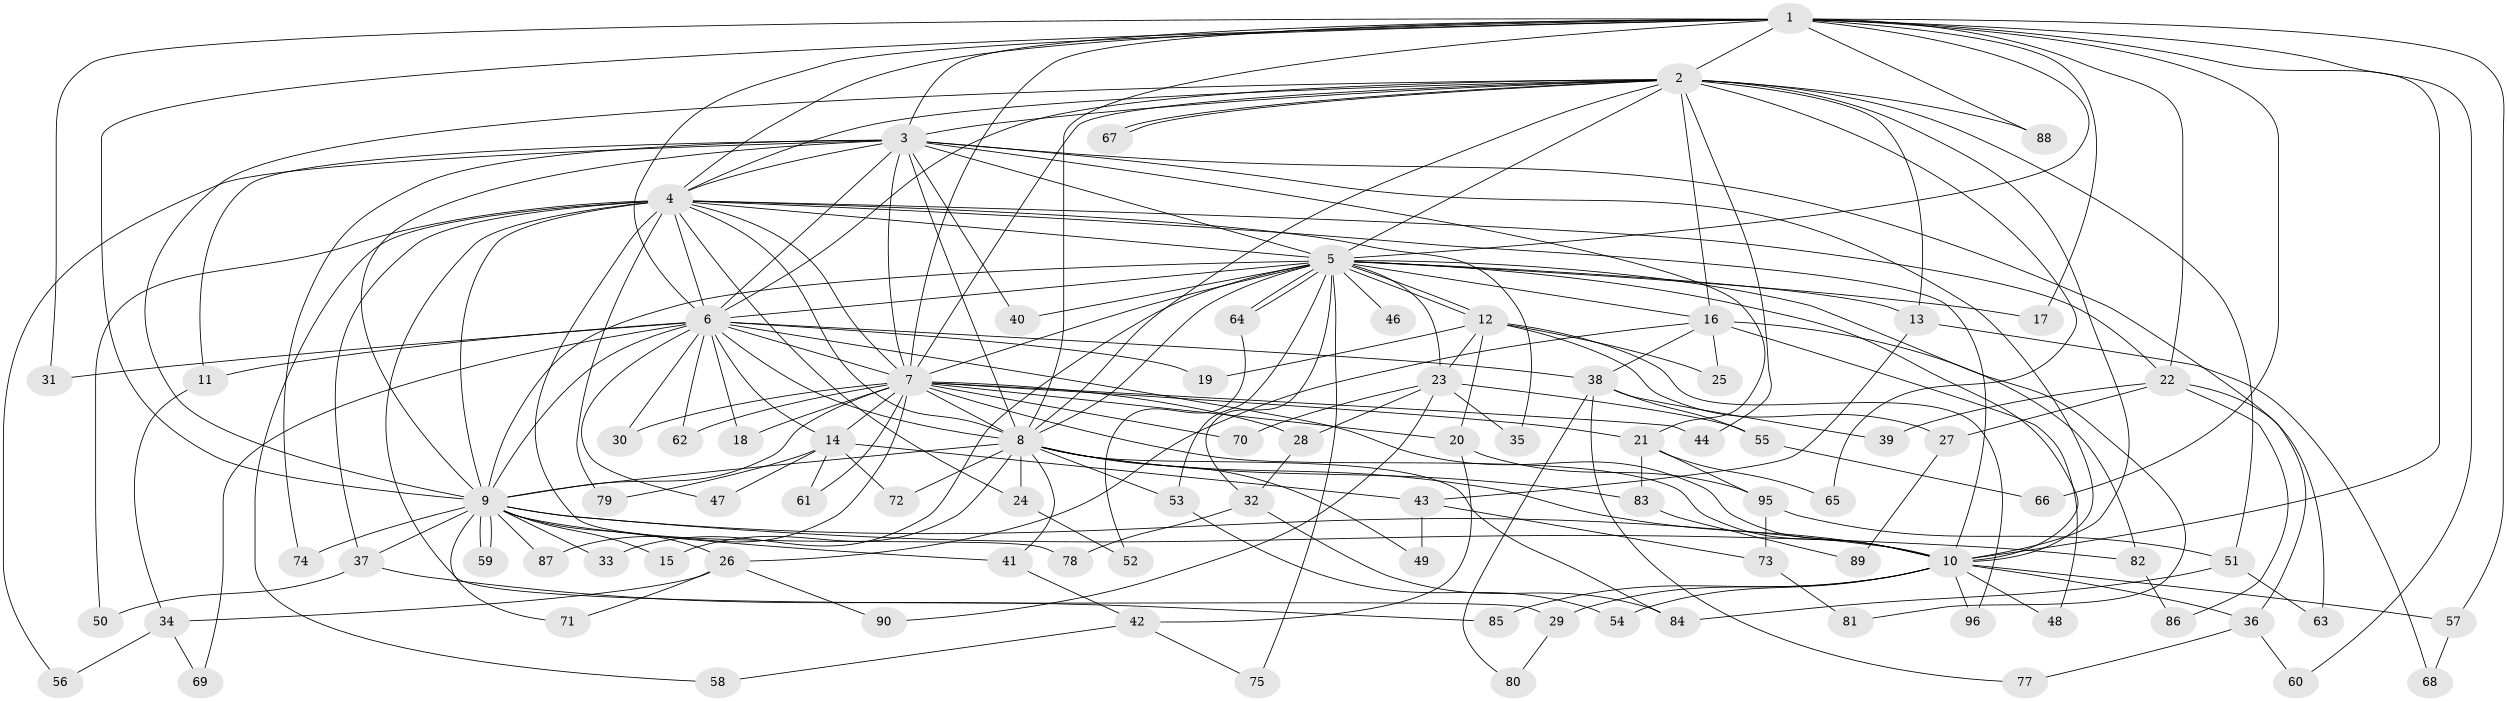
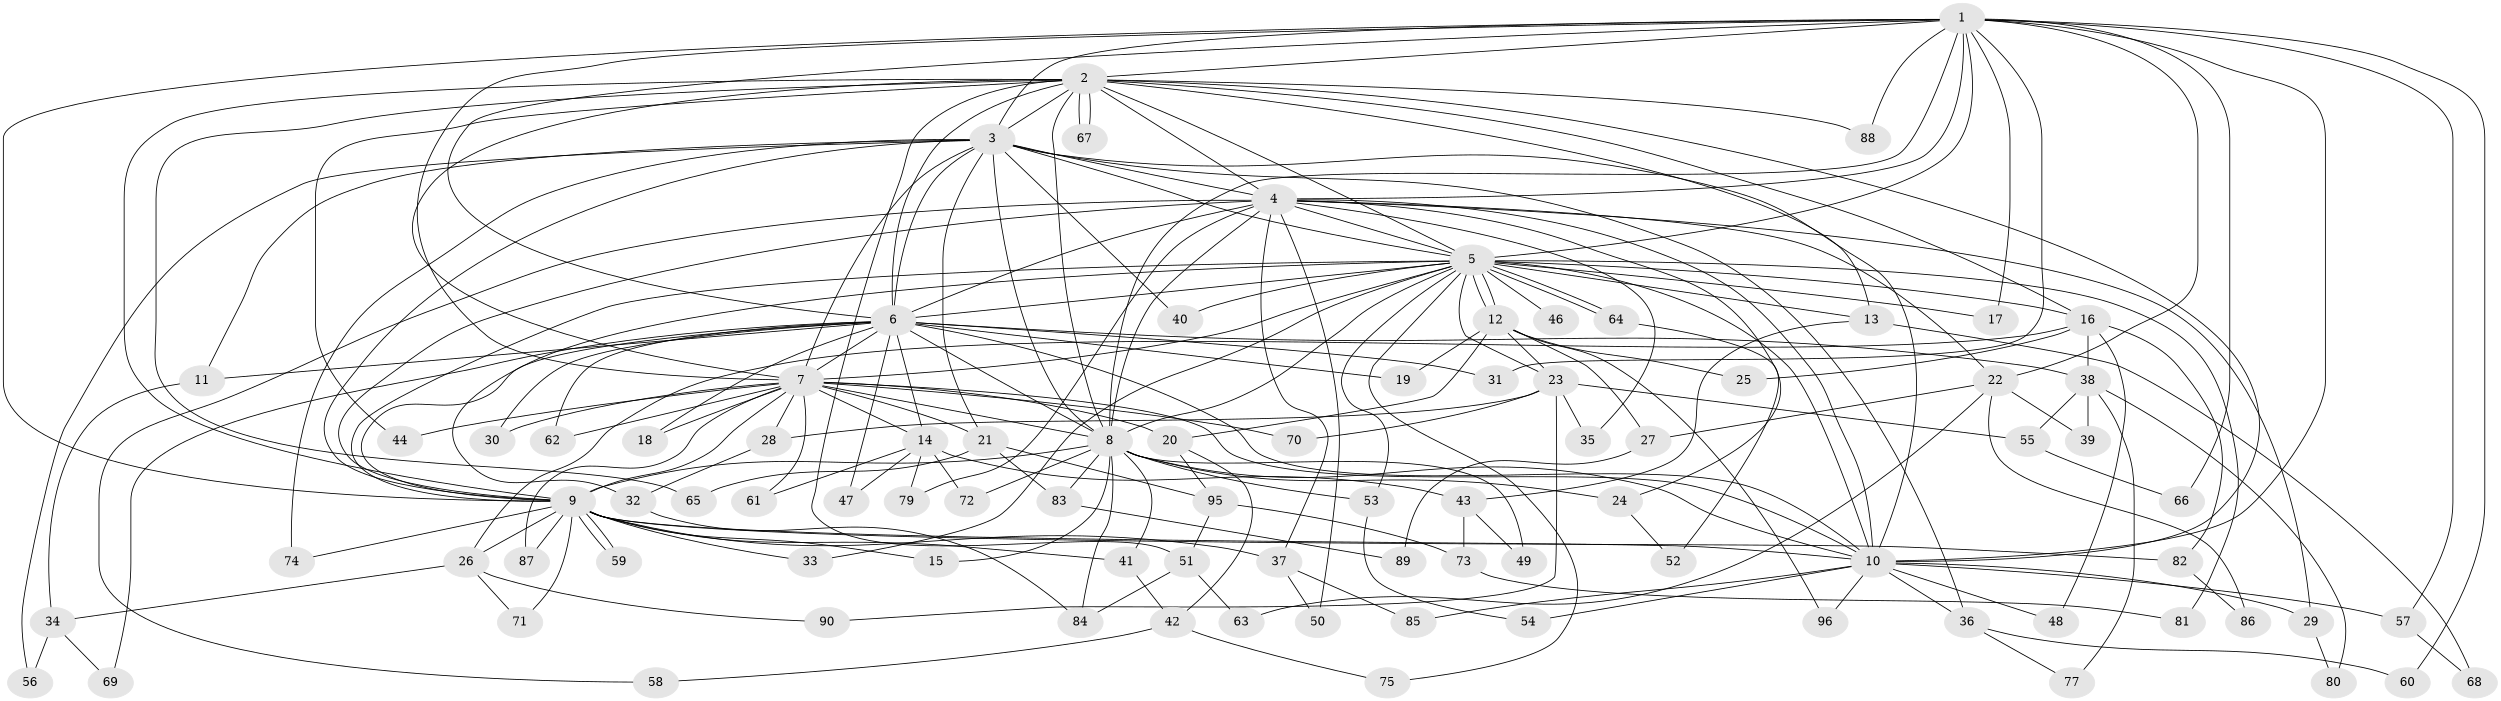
(817, 268) -> none
(1070, 562) -> none
